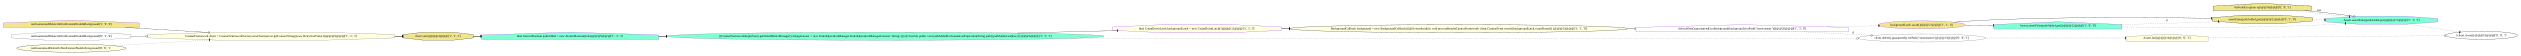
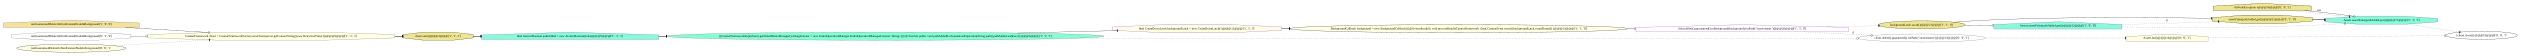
(2318, 20) -> (2318, 20)
(1922, 25) -> (1922, 25)
(1979, 25) -> (1979, 25)
(2233, 27) -> (2233, 27)
